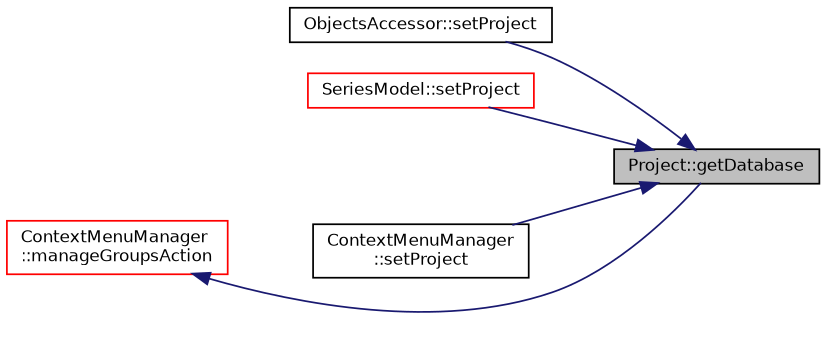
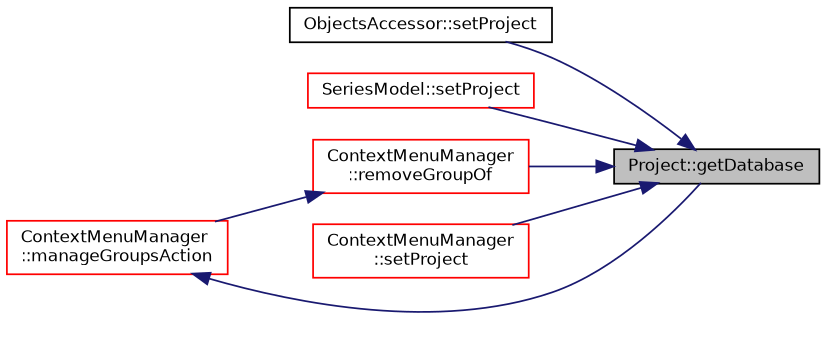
none -> (421, 166)
(421, 251) -> (421, 251)
